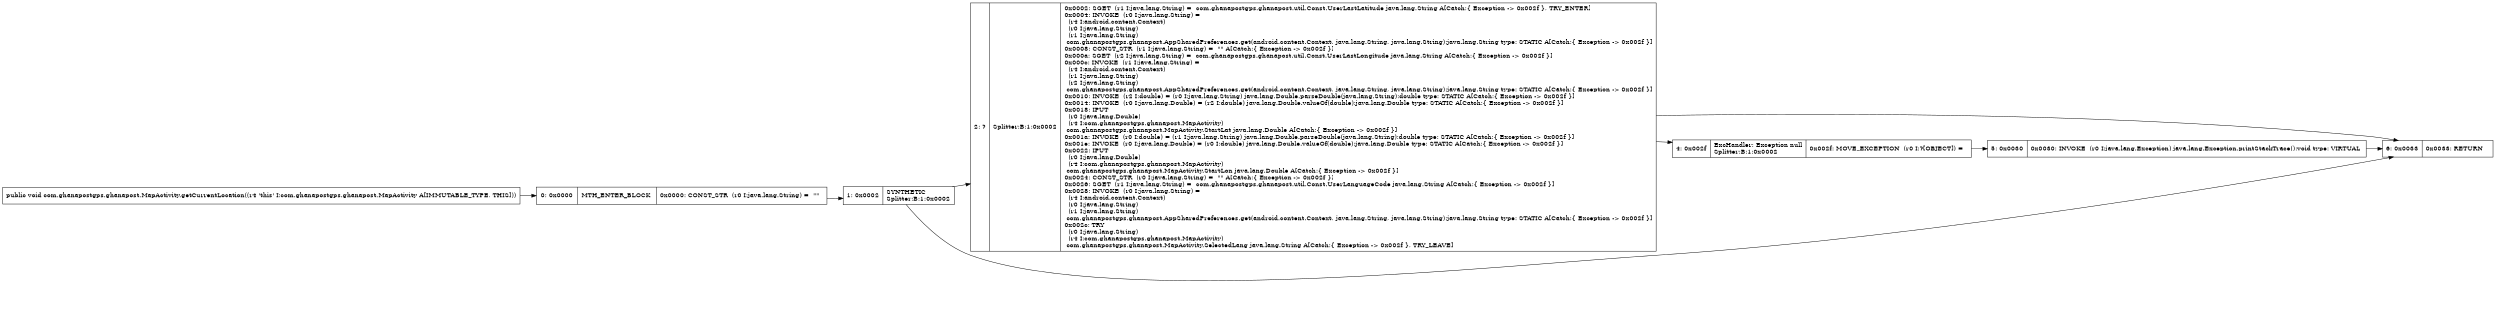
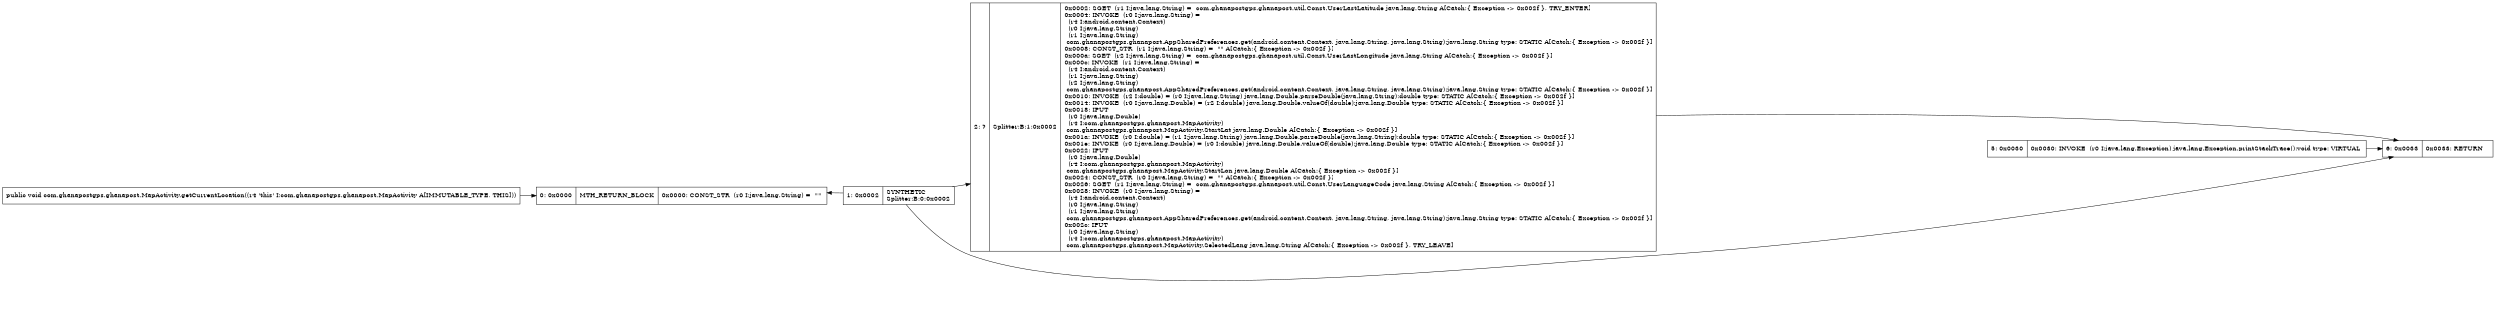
(1822, 149) -> none
(616, 195) -> (617, 195)
(833, 199) -> (837, 193)
(919, 199) -> (919, 199)
(1086, 225) -> (1088, 225)
